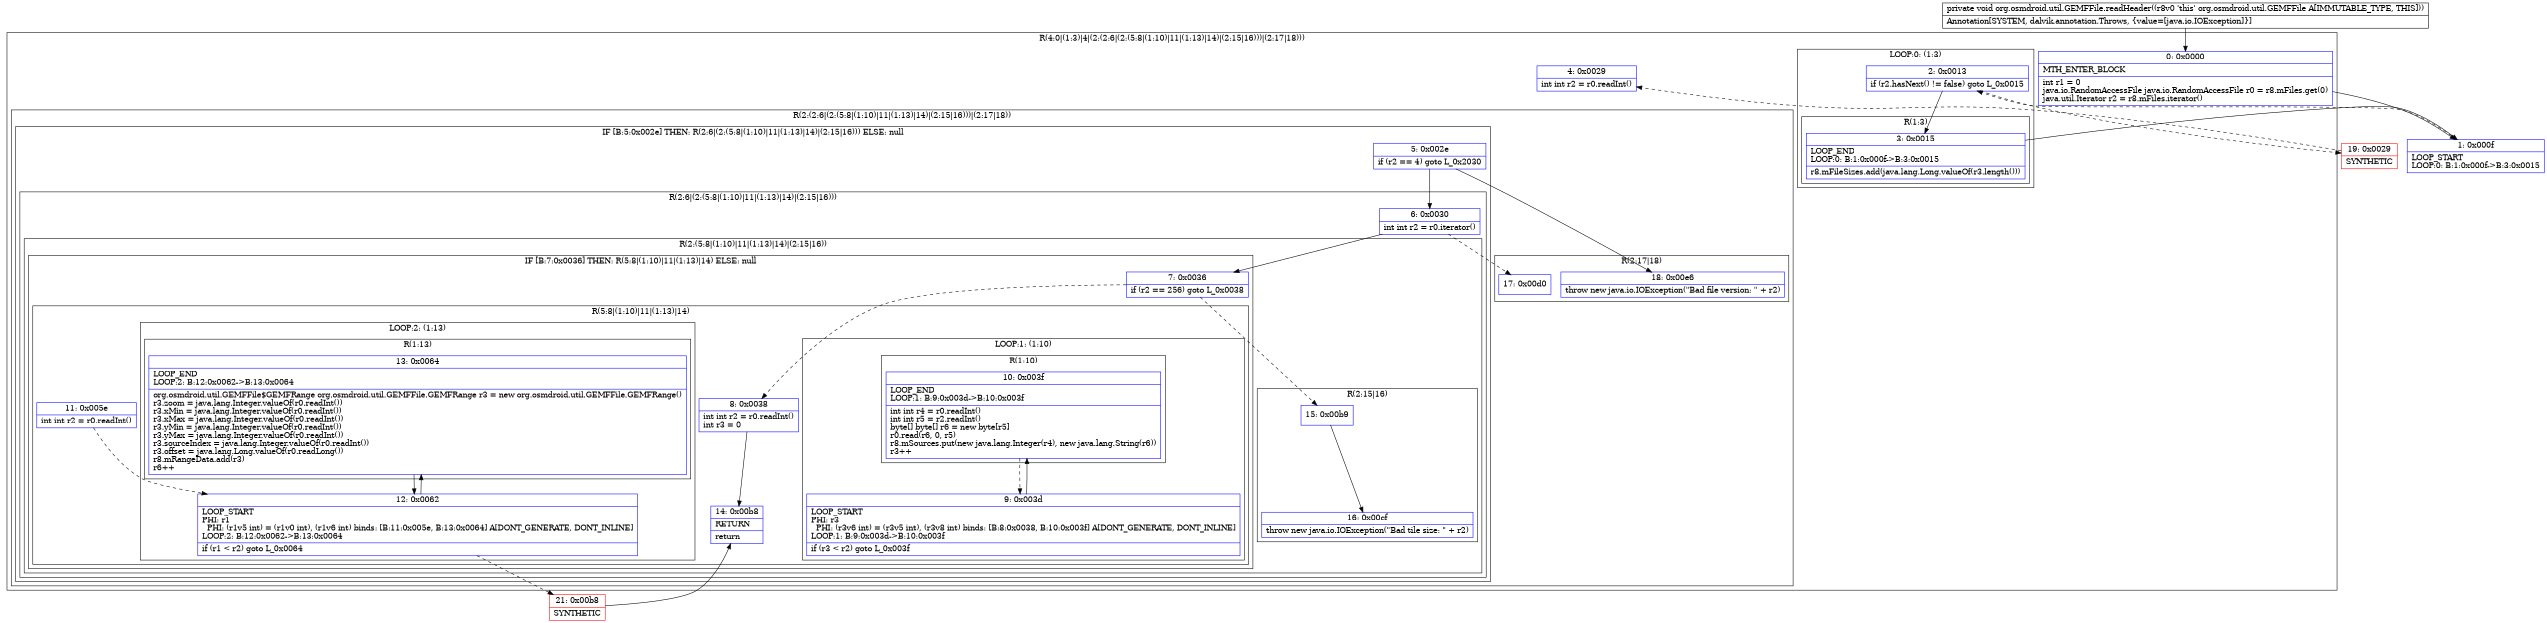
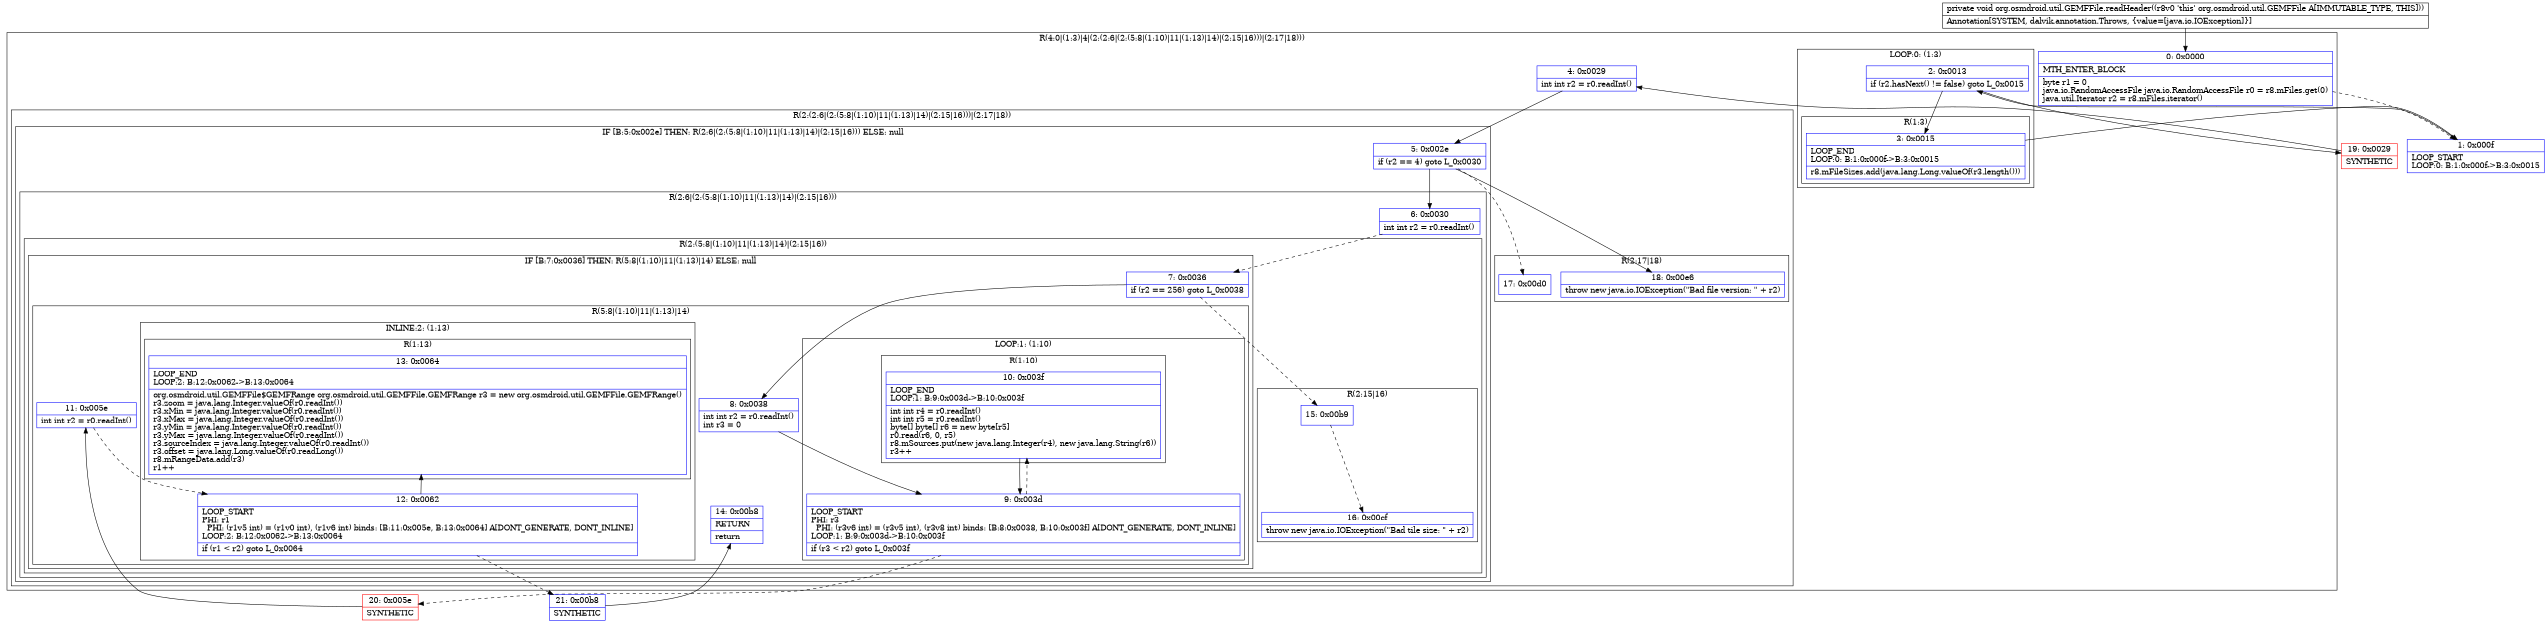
(2062, 83) -> (2065, 83)
(2379, 103) -> (2379, 103)
(2223, 107) -> (2223, 107)
(1992, 108) -> (1992, 108)
none -> (1511, 116)
(2156, 130) -> (2156, 130)
(1430, 162) -> (1430, 162)
(1430, 228) -> (1429, 228)
(1311, 252) -> (1311, 252)
(1477, 253) -> (1501, 211)
(930, 295) -> (930, 295)
(418, 329) -> (418, 329)
(936, 420) -> (936, 420)
(743, 466) -> (846, 465)
(1346, 466) -> (1346, 466)
(164, 468) -> (164, 468)
(1020, 474) -> (1020, 474)
(1027, 479) -> (1027, 479)
(414, 482) -> none
none -> (390, 607)
(577, 607) -> (577, 607)
